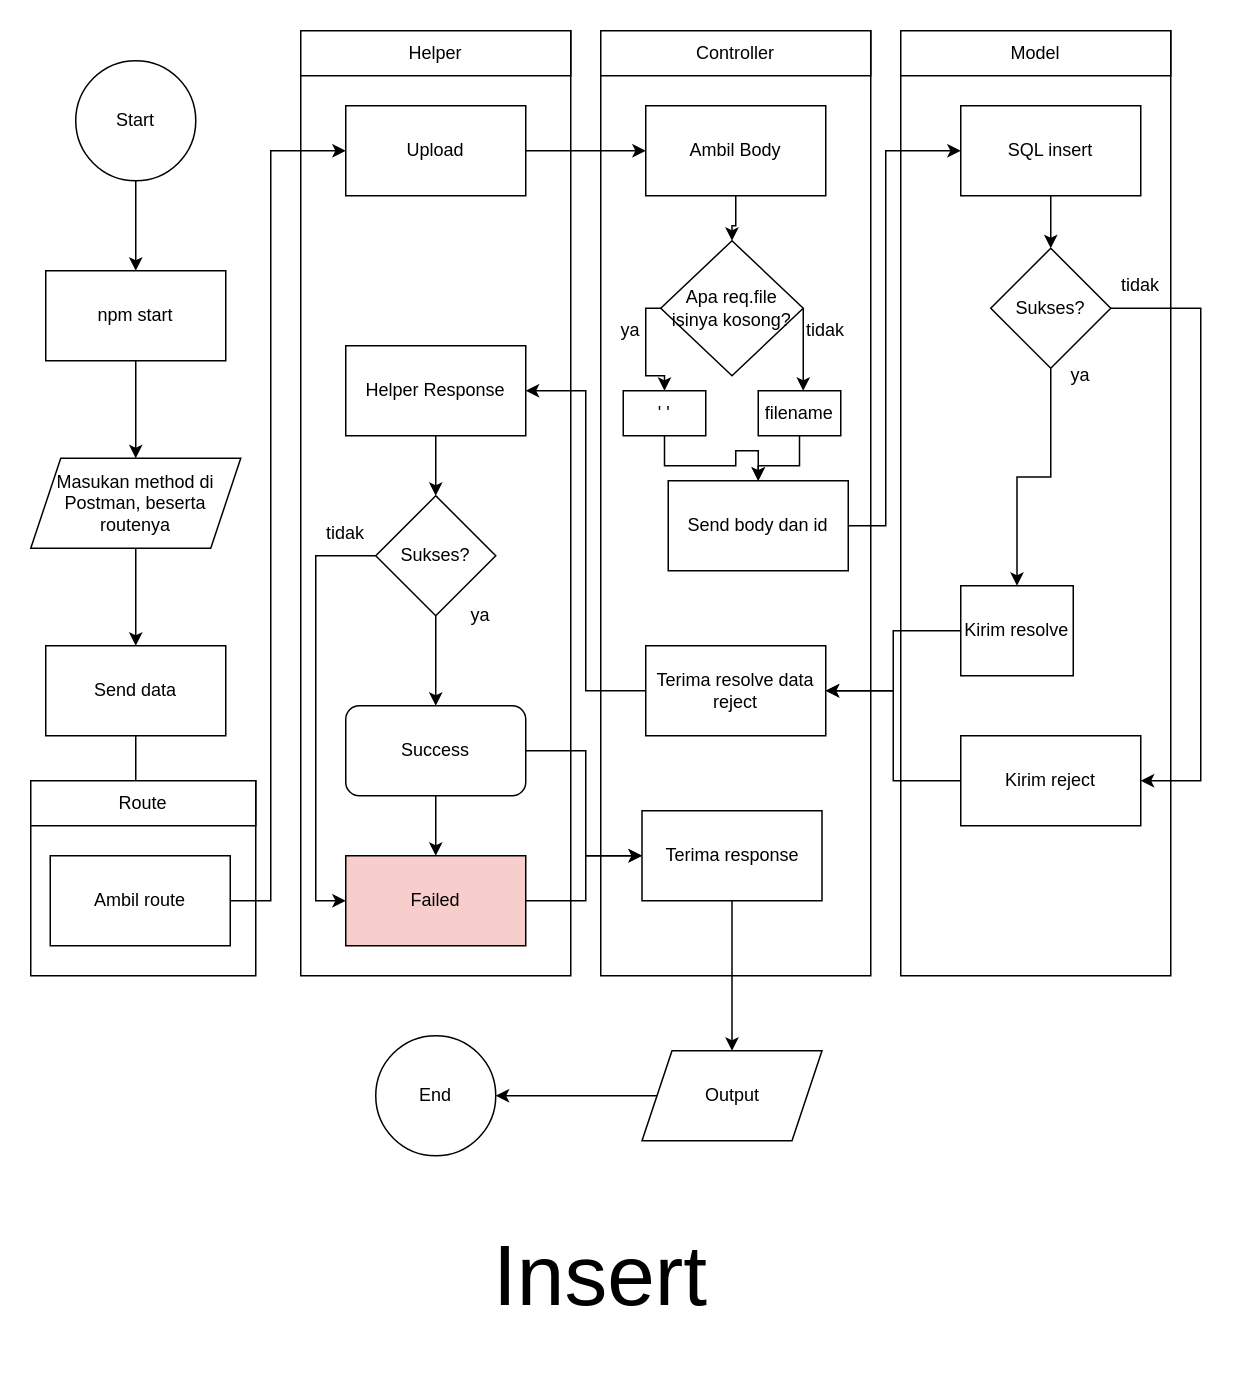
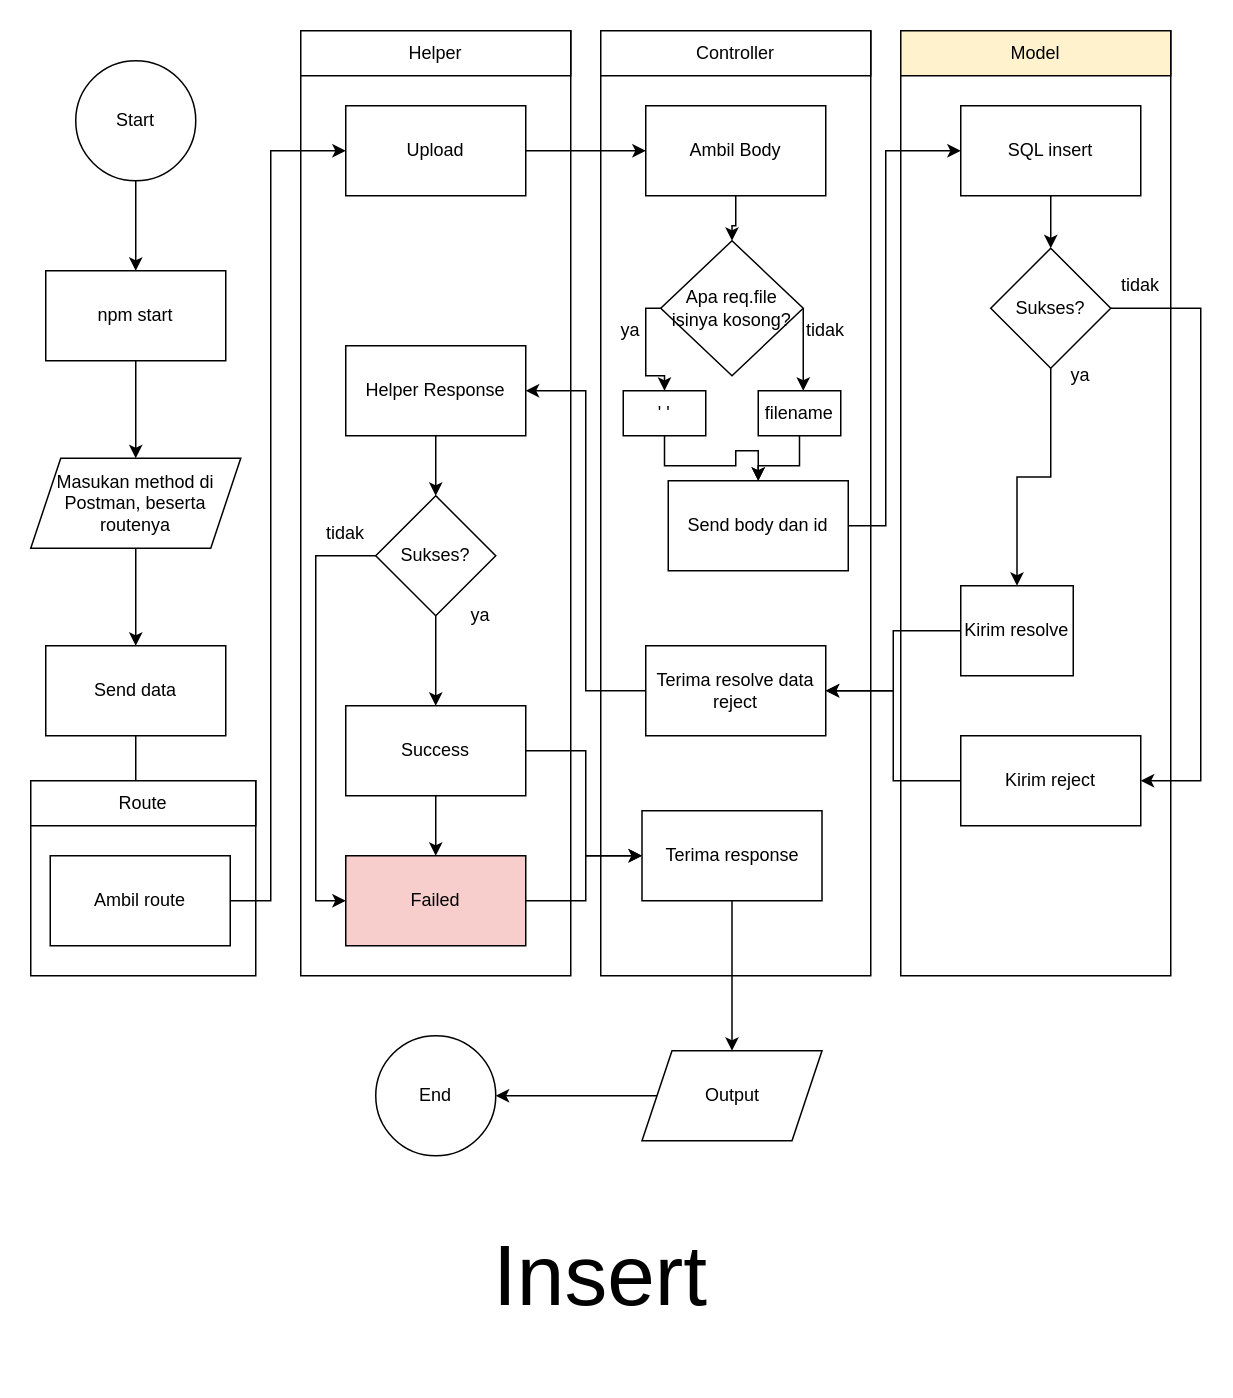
(1036, 53) -> (1036, 53)
(436, 751) -> (436, 751)
